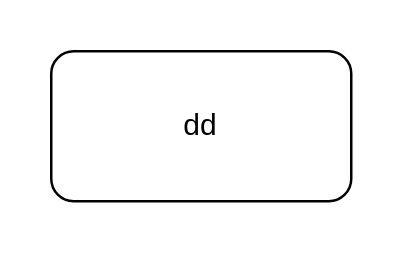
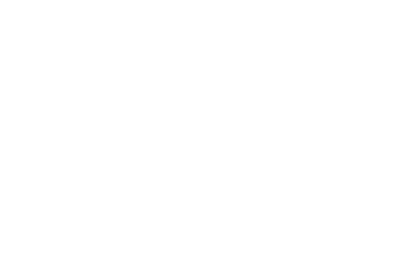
(201, 126) -> none
